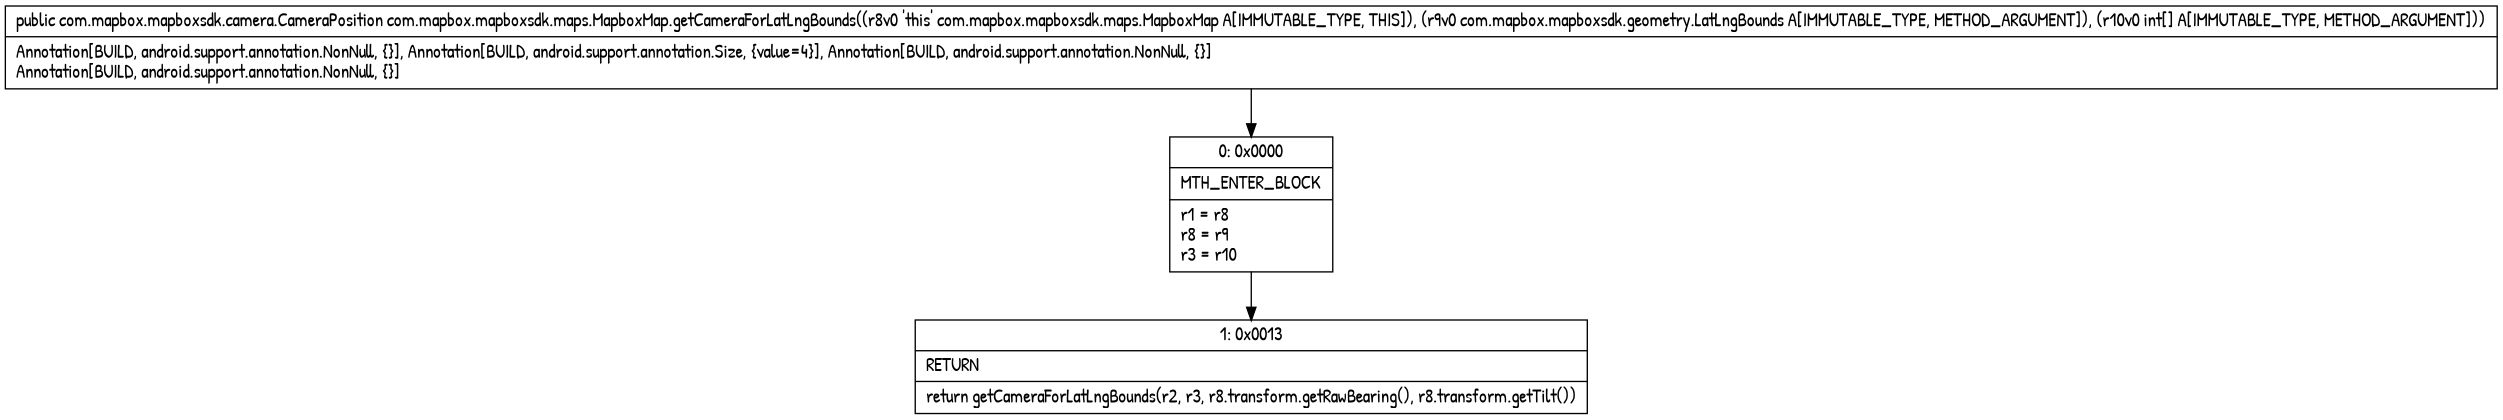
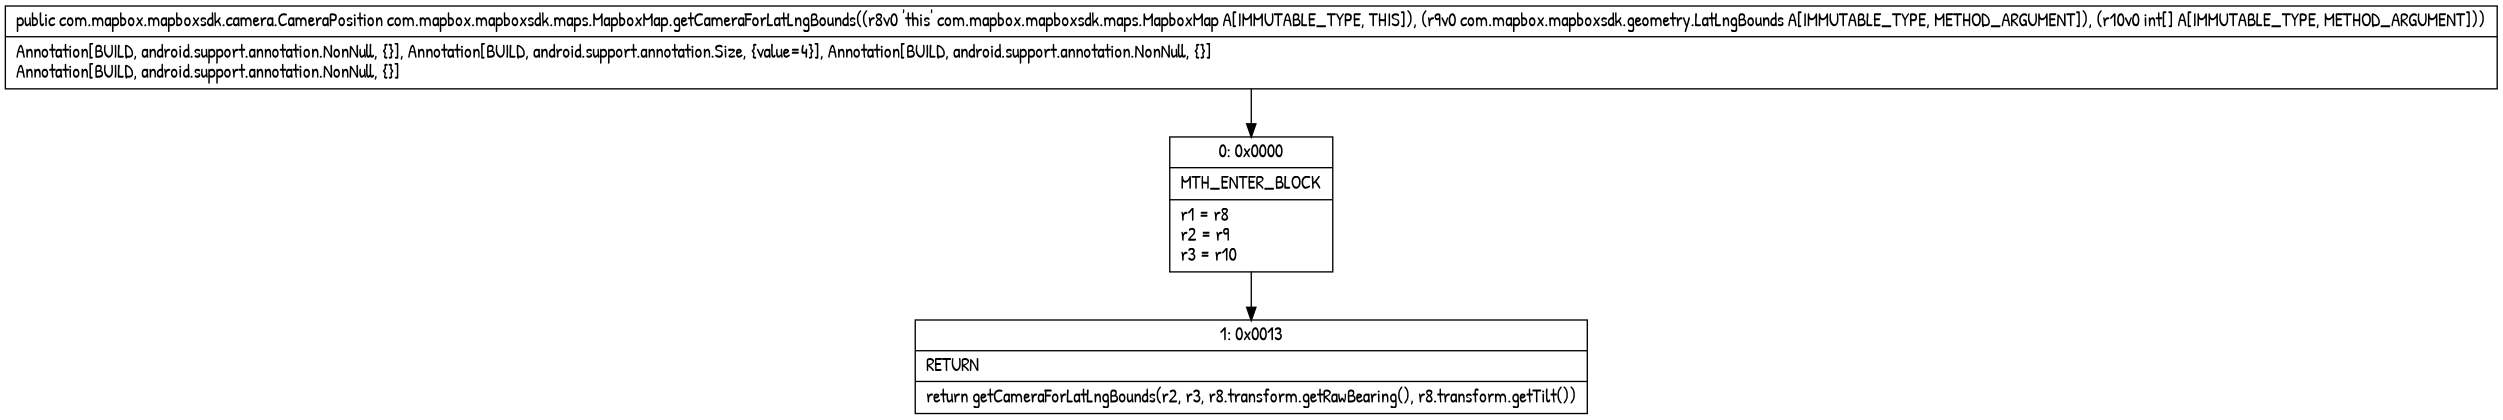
(1205, 235) -> (1205, 235)
